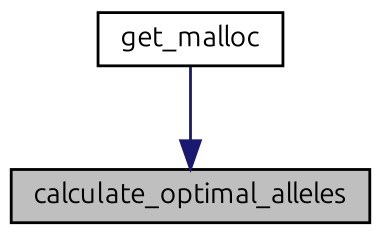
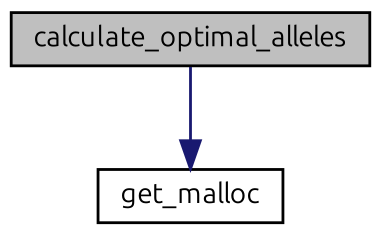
(190, 104) -> (190, 104)
